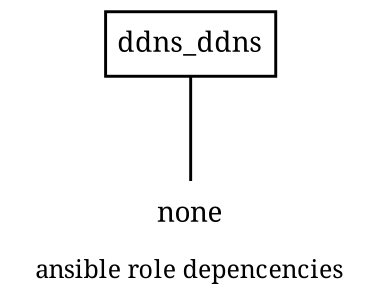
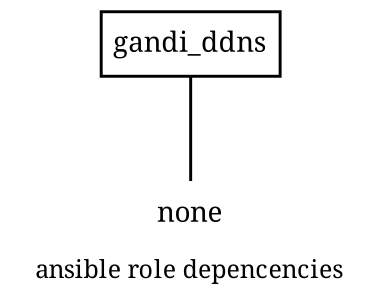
(191, 44) -> (191, 44)
